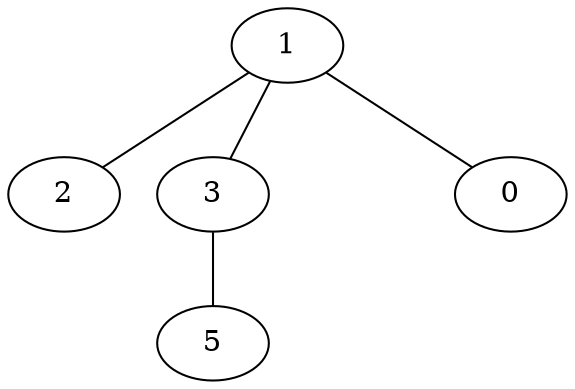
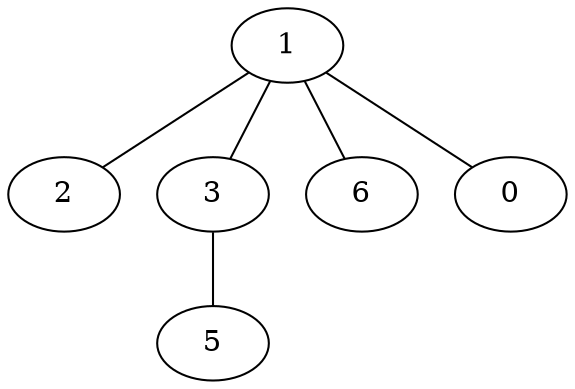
none -> (362, 194)
